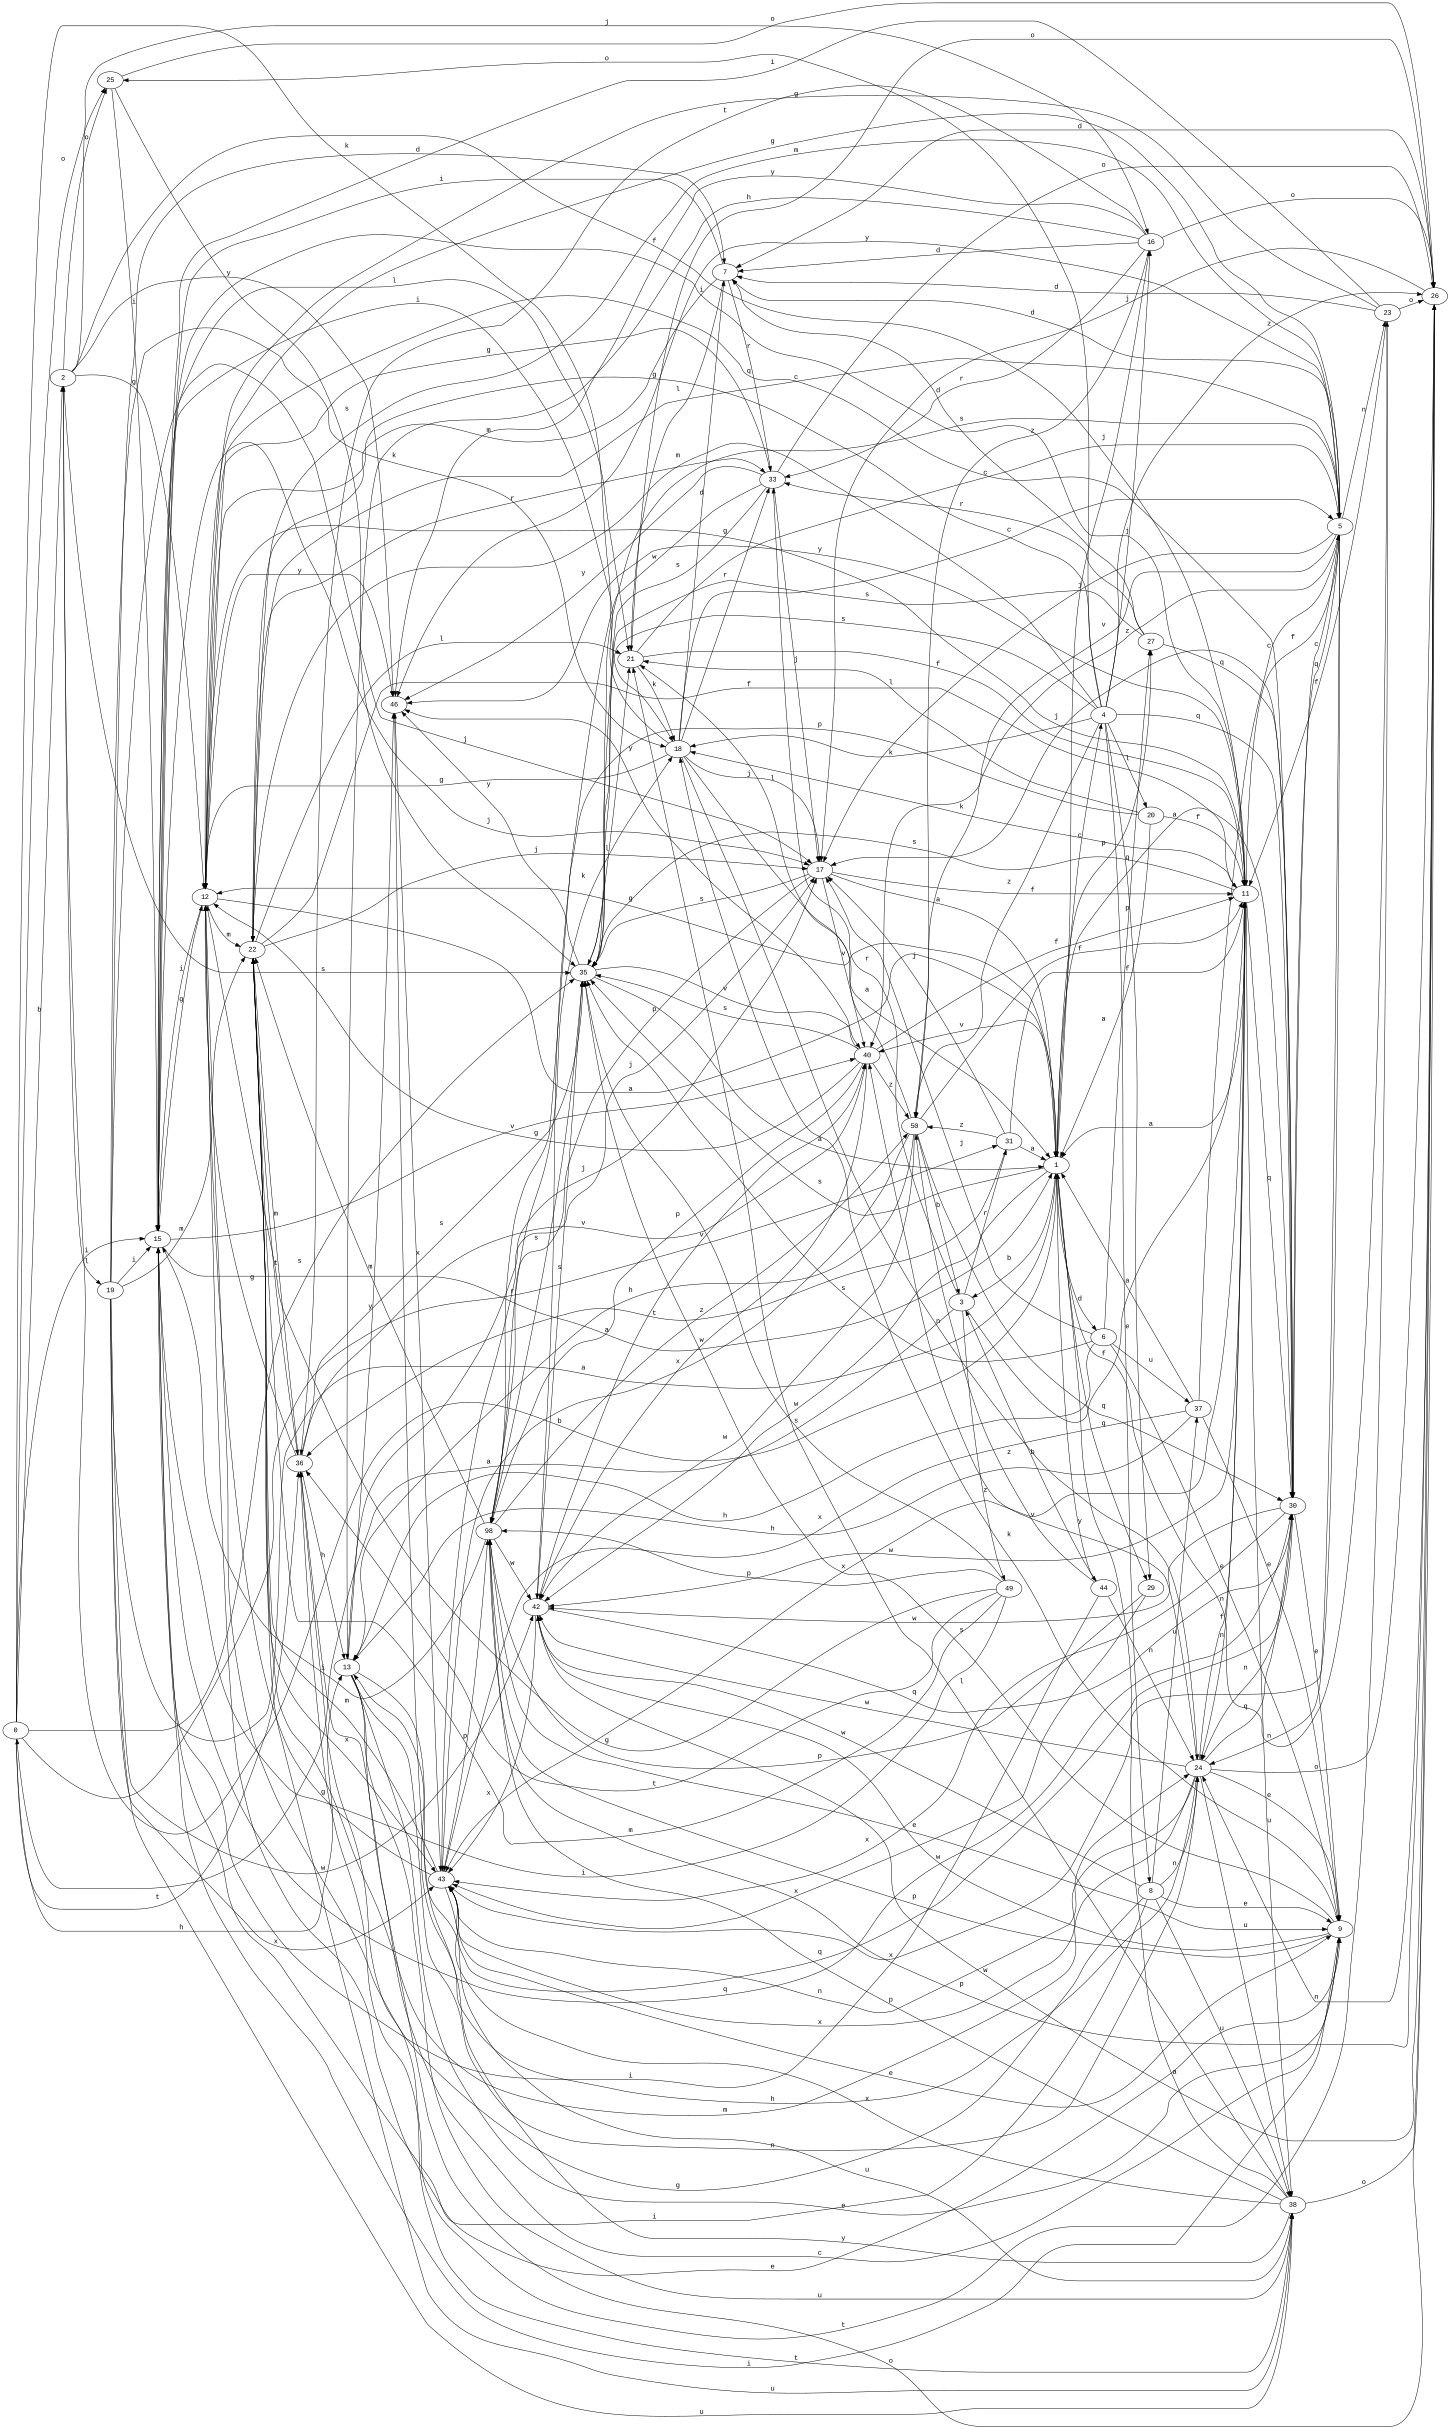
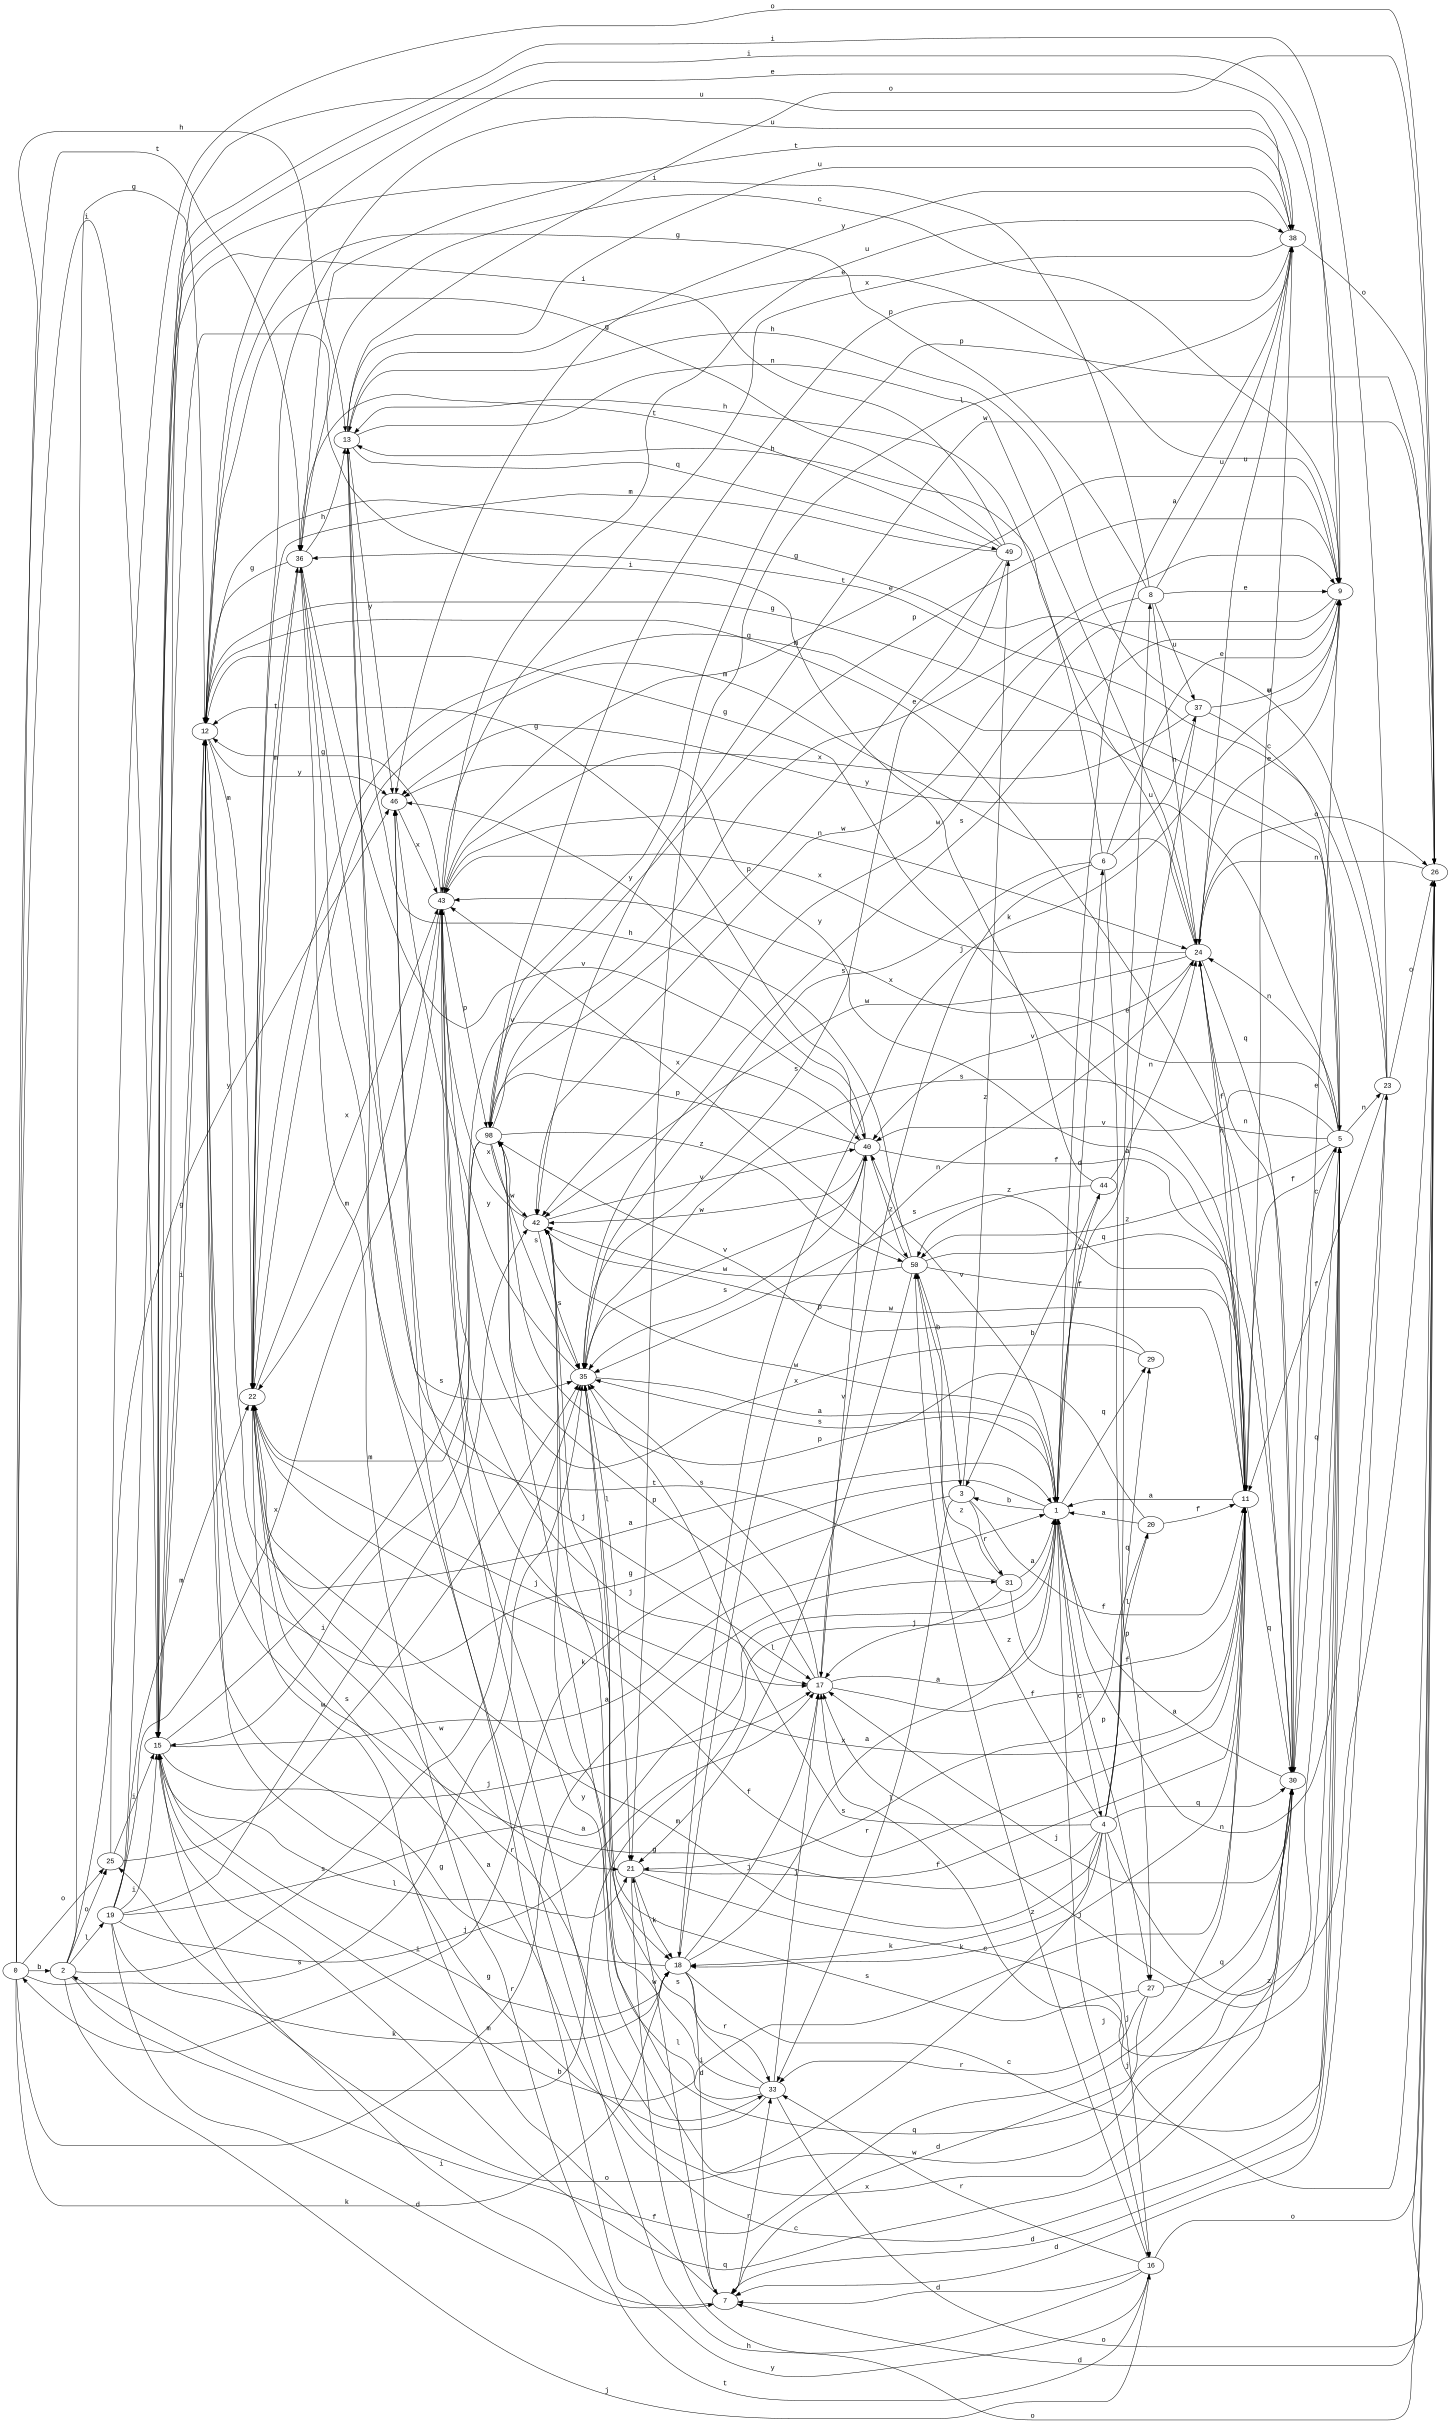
(441, 639) -> (441, 1728)
(783, 1969) -> (674, 470)
